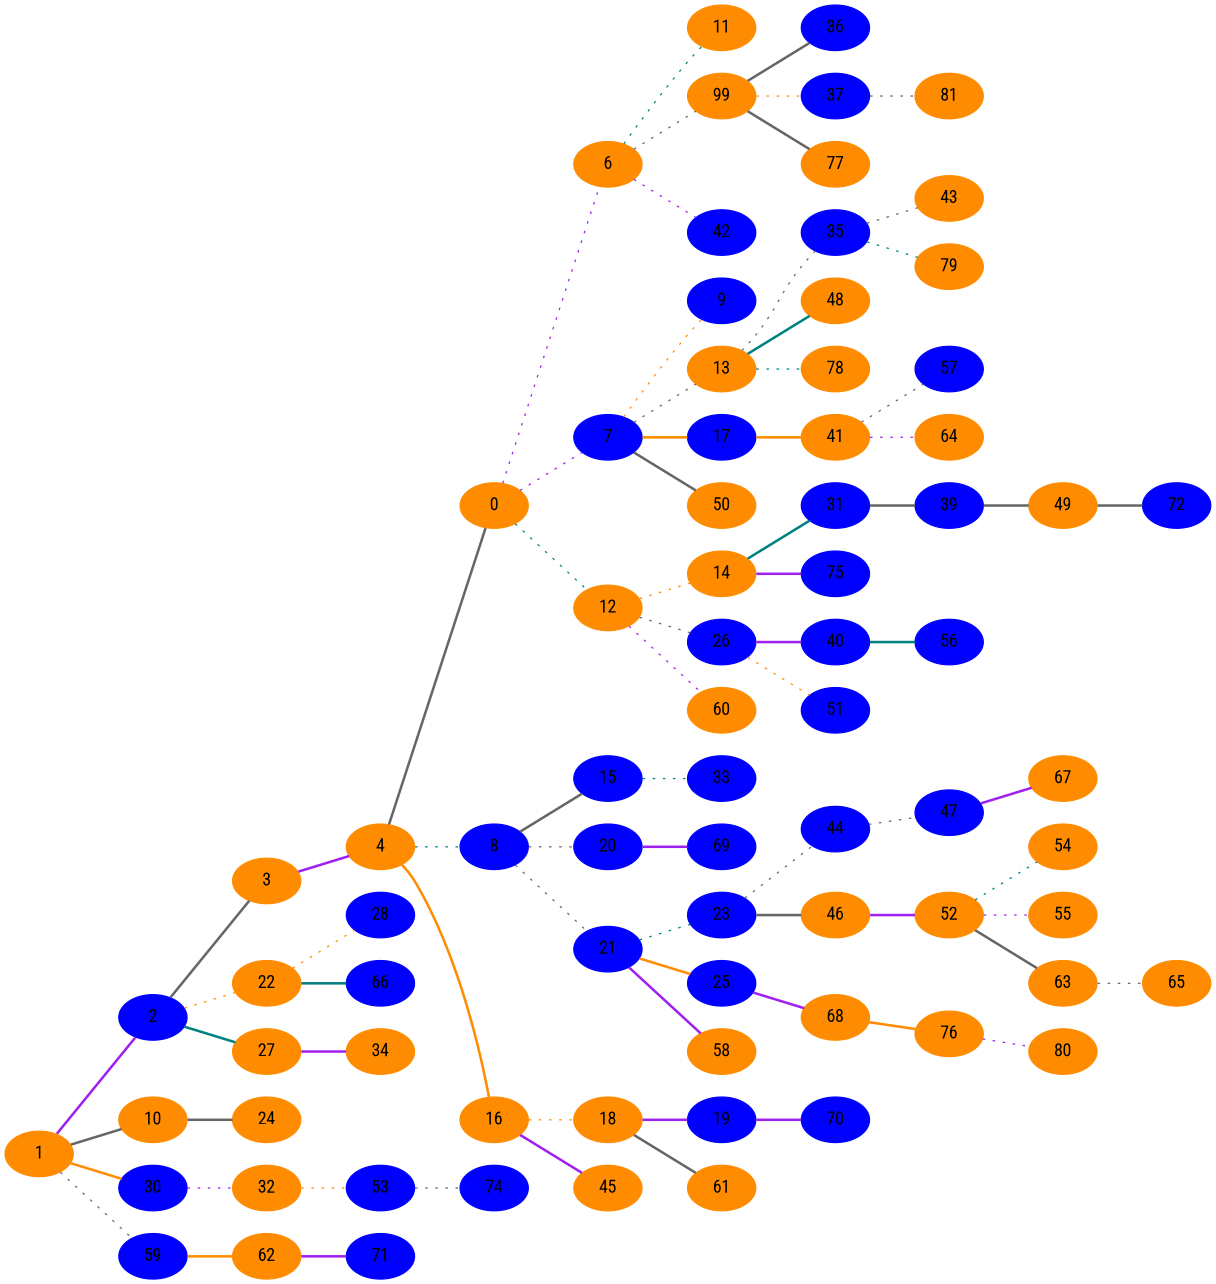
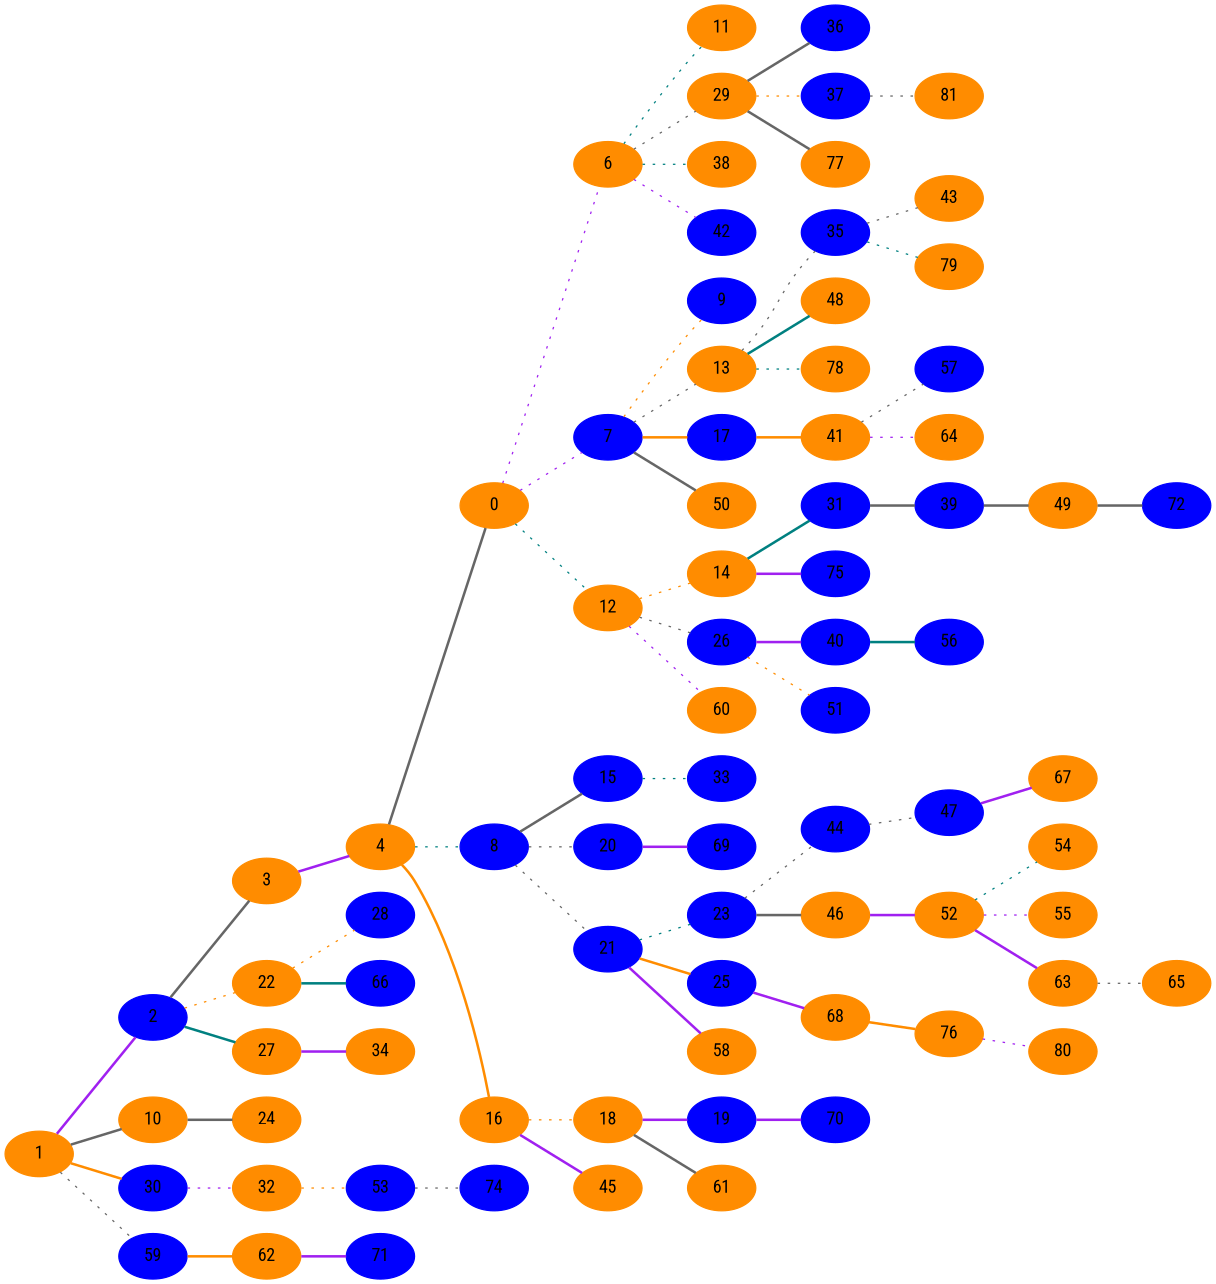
(722, 96) -> (722, 96)
none -> (722, 164)
(1006, 949) -> (1006, 949)
